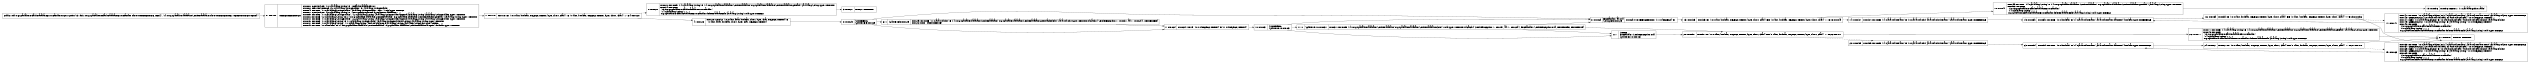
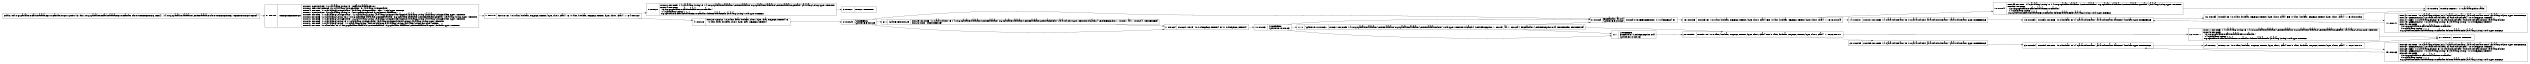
(1613, 21) -> (1614, 21)
(2376, 25) -> (2381, 12)
(1624, 33) -> (1626, 33)
